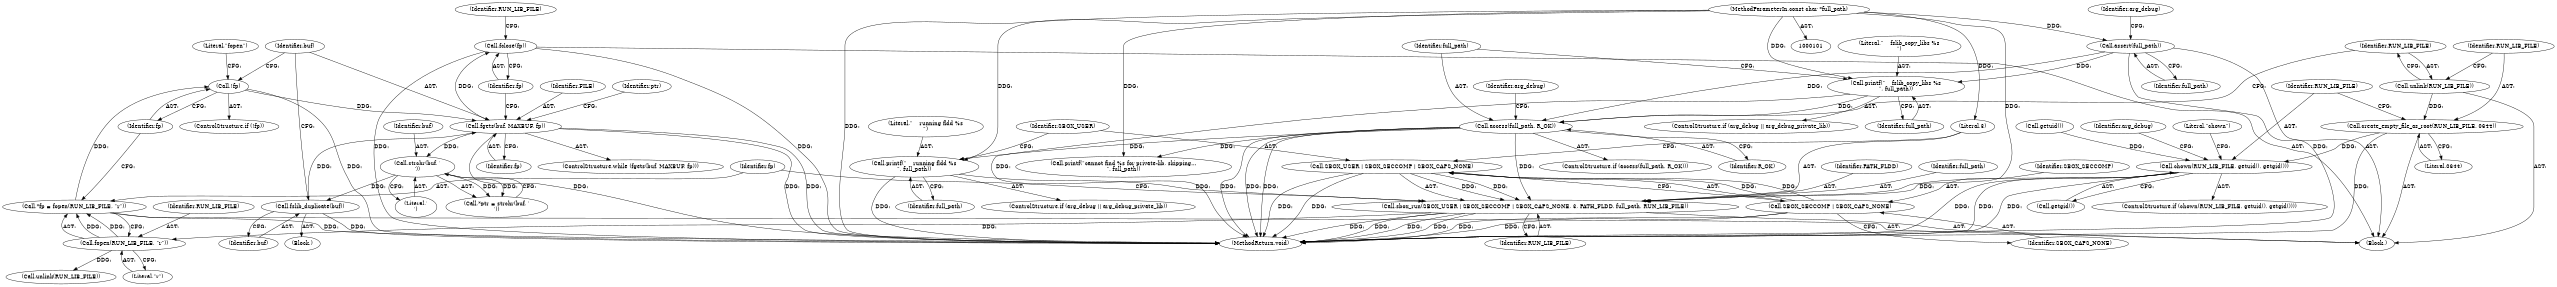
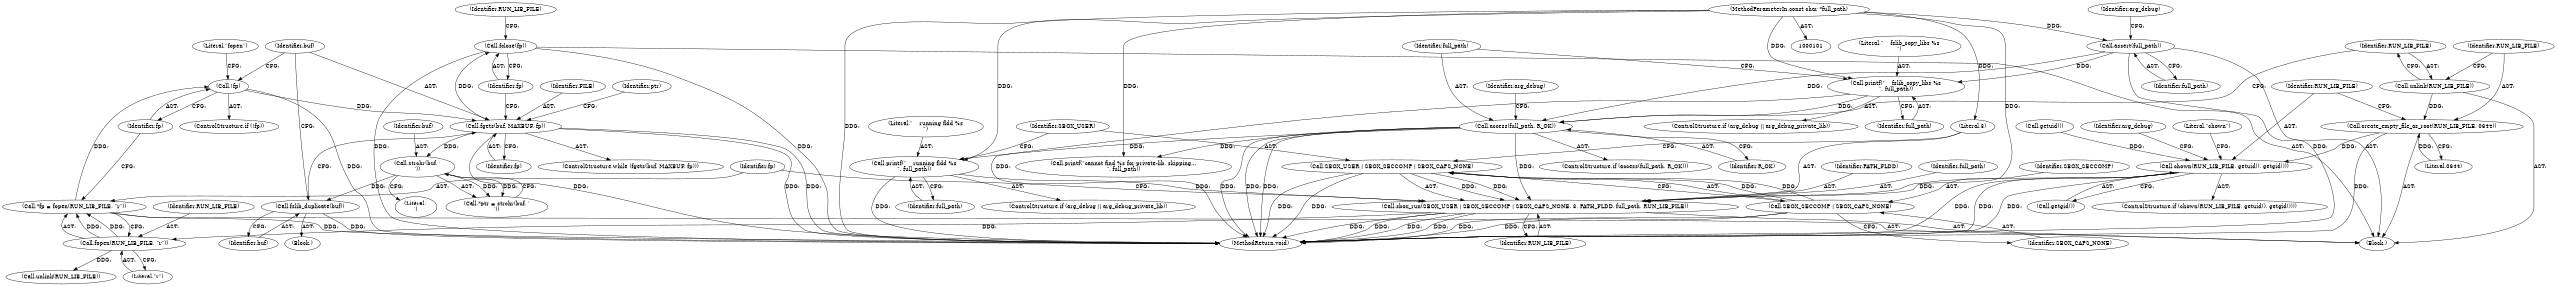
(2427, 147) -> (2427, 147)
(325, 167) -> (325, 167)
(414, 189) -> none
